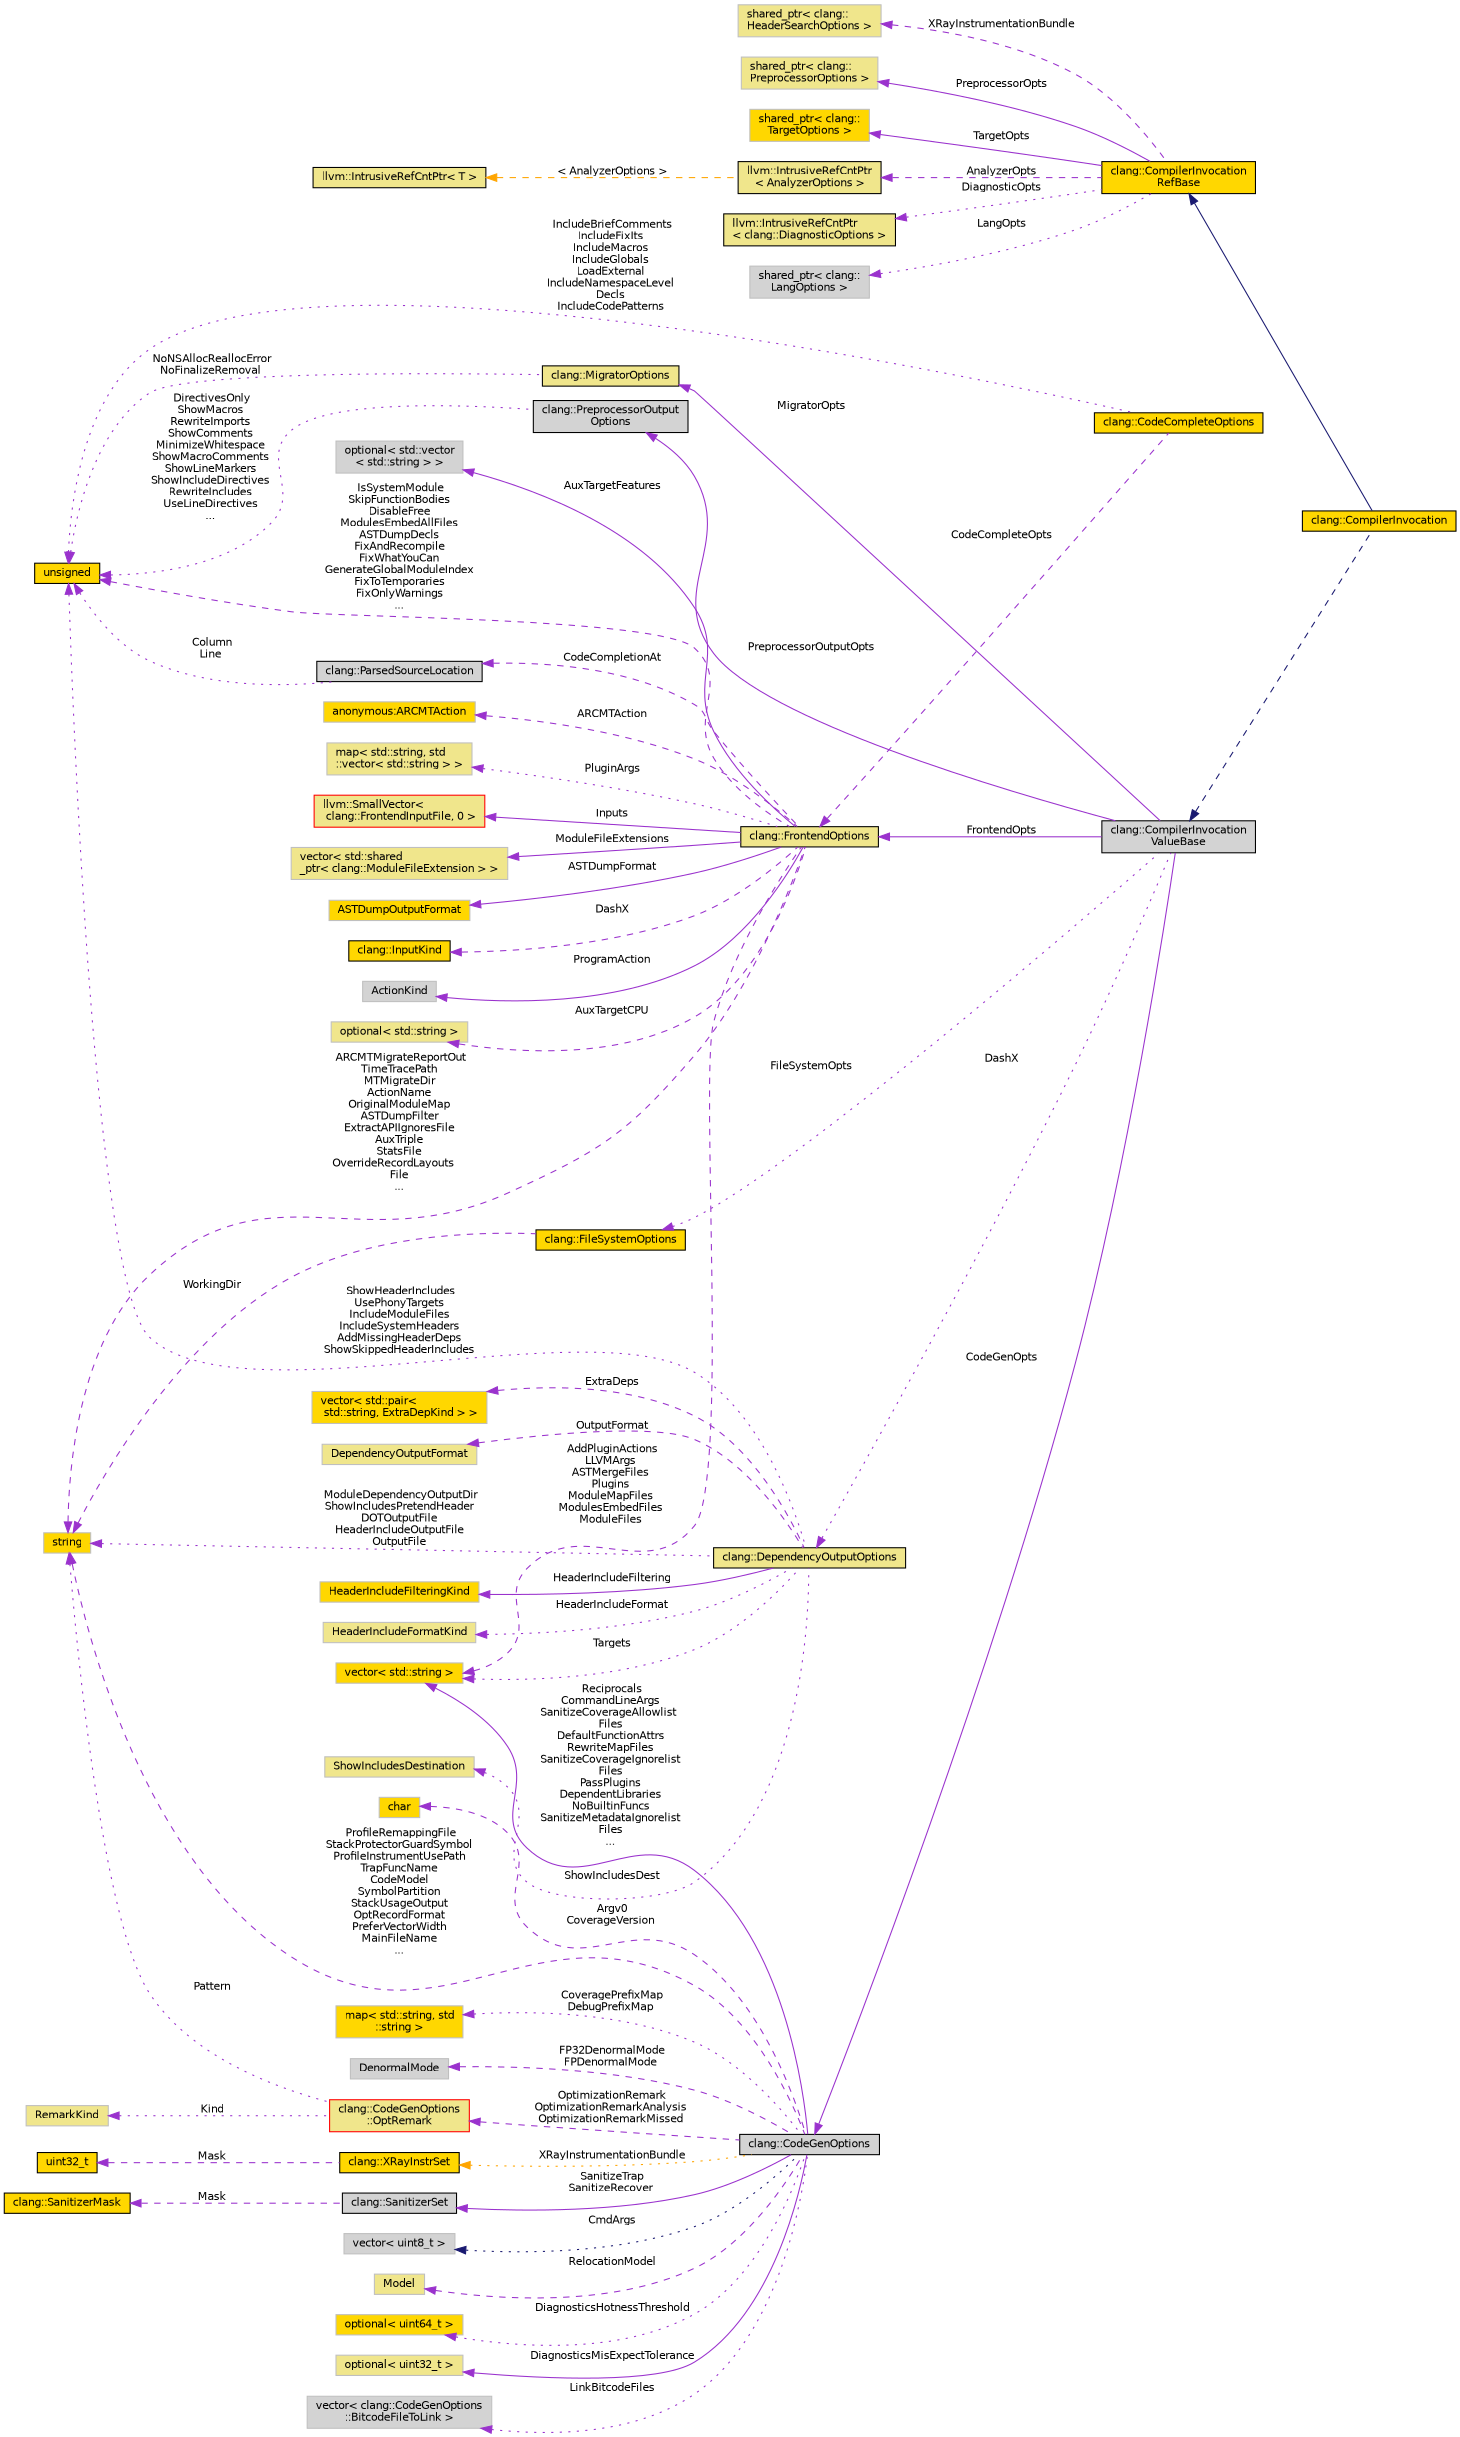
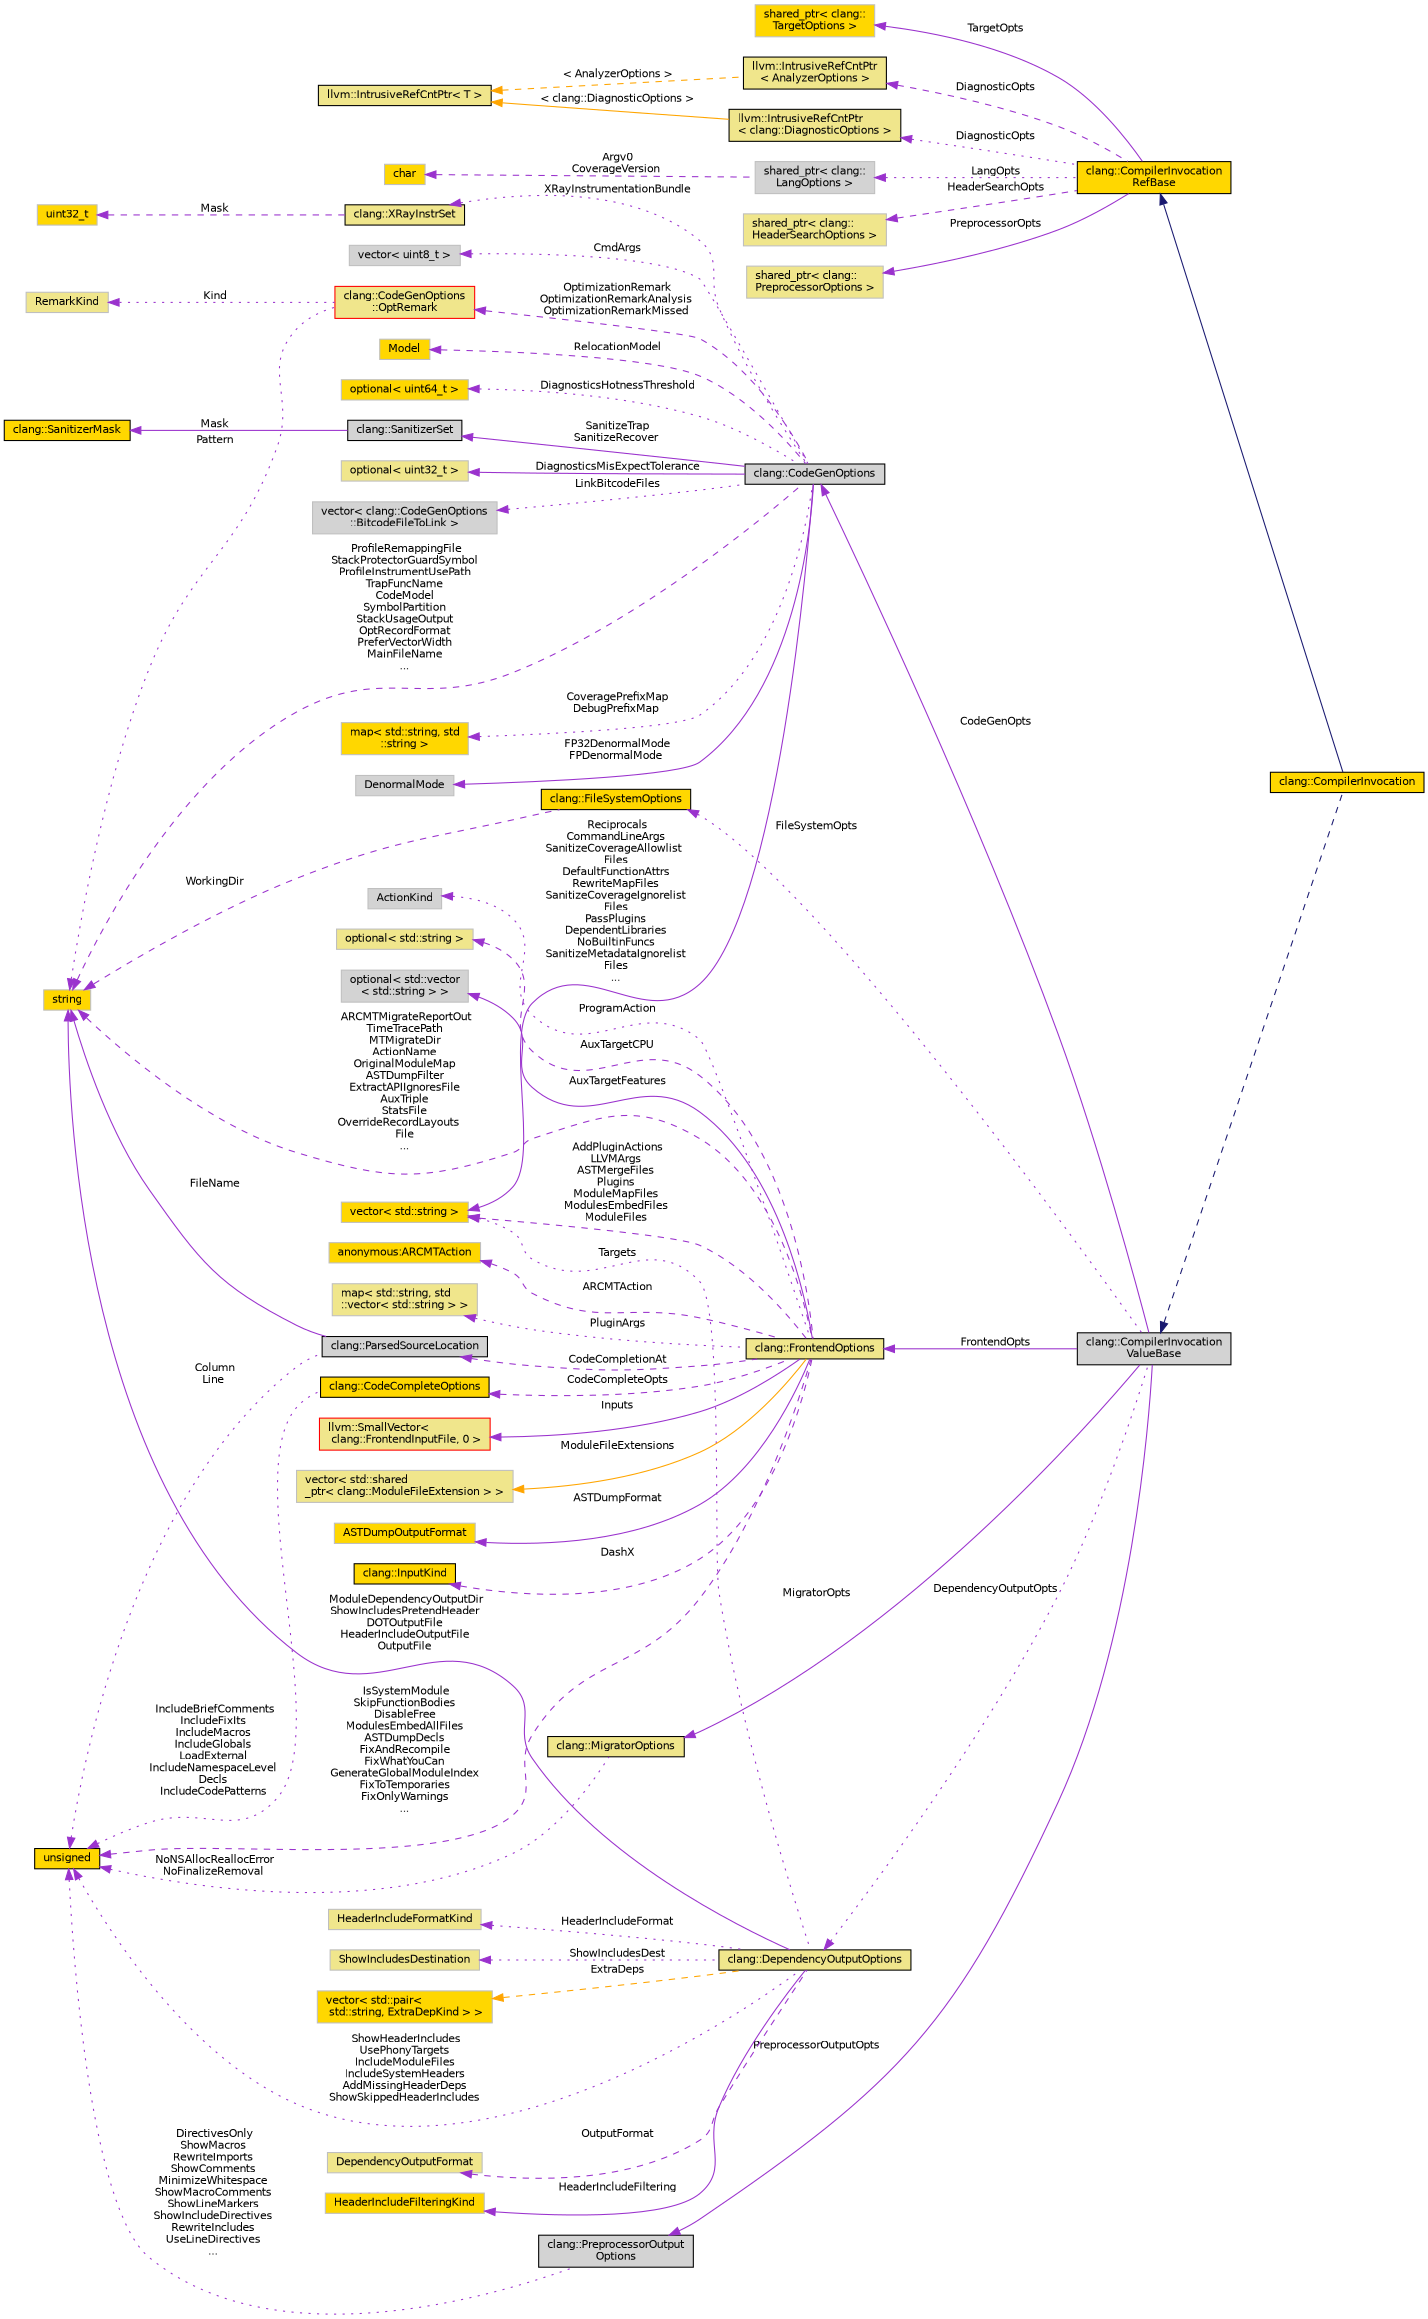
(1000, 25) -> (994, 188)
none -> (616, 111)
(1000, 172) -> (994, 87)
(999, 626) -> (647, 1392)
(630, 850) -> (682, 1459)
(653, 982) -> (688, 1033)
(1000, 1059) -> (994, 1589)
none -> (163, 1210)
(682, 1411) -> (624, 1985)
(408, 1550) -> (274, 1631)
(625, 1942) -> (595, 176)
(631, 2077) -> (726, 737)
(67, 2163) -> (67, 215)
(399, 2163) -> (405, 215)
(611, 2166) -> (701, 241)
(242, 2203) -> (244, 430)
(645, 2240) -> (692, 275)
(399, 2284) -> (405, 349)
